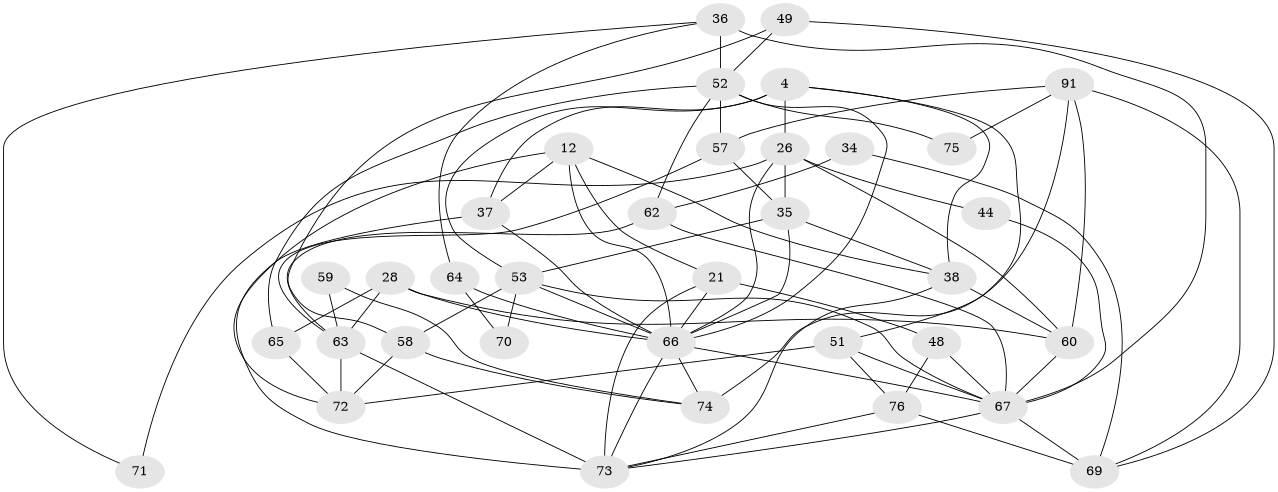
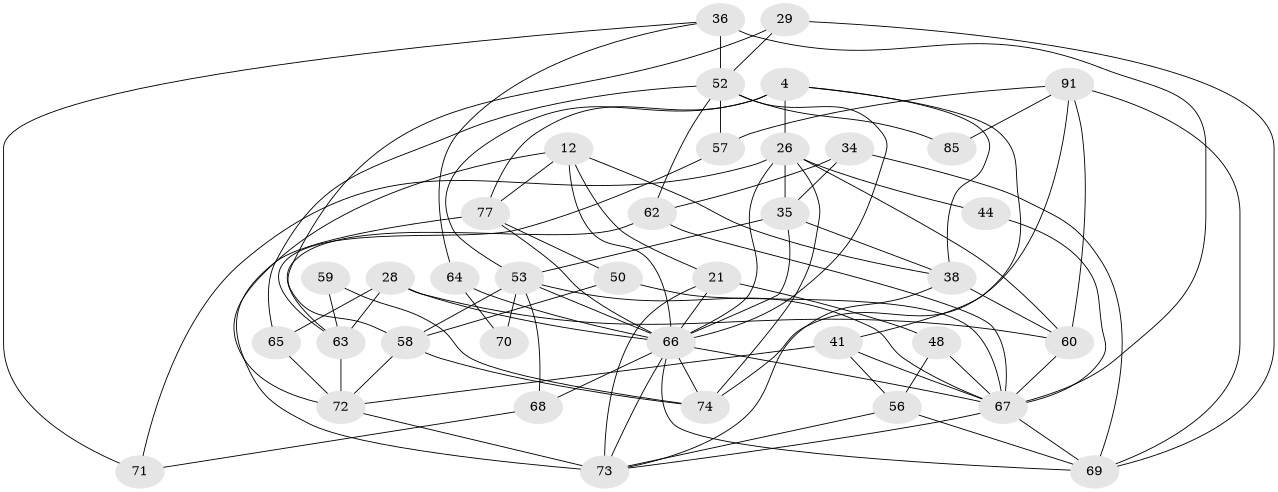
(785, 20) -> (785, 20)
(952, 149) -> (952, 149)
(752, 180) -> (817, 181)
(485, 214) -> (485, 214)
none -> (618, 278)
none -> (802, 282)
(838, 343) -> (838, 343)
(473, 407) -> (473, 440)
none -> (538, 407)
(897, 407) -> (897, 407)
none -> (836, 455)
